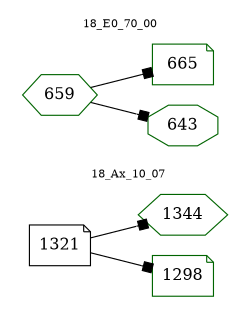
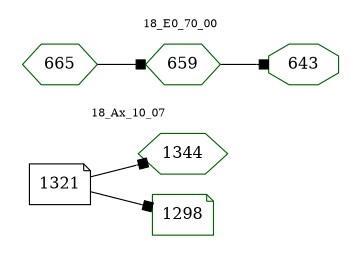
(183, 64) -> (60, 64)
(116, 81) -> (116, 64)
